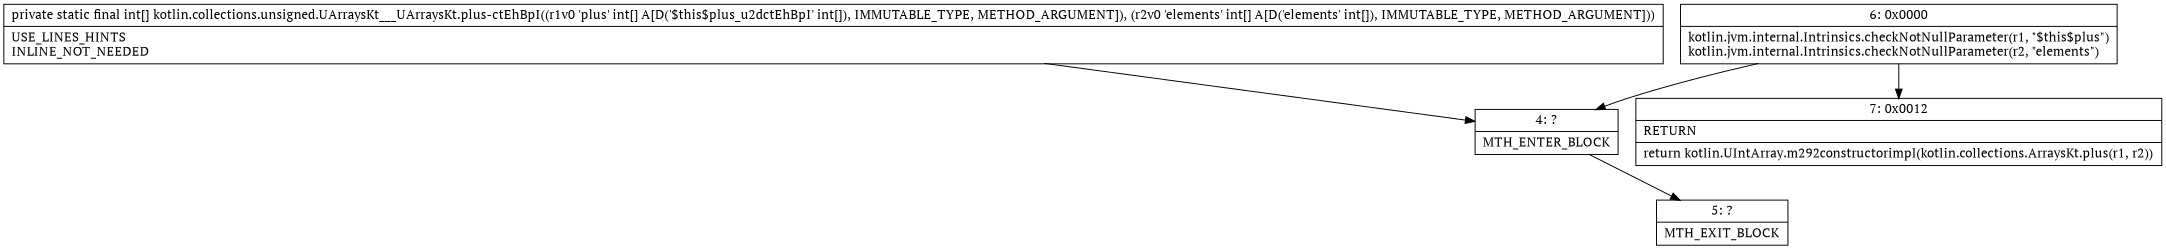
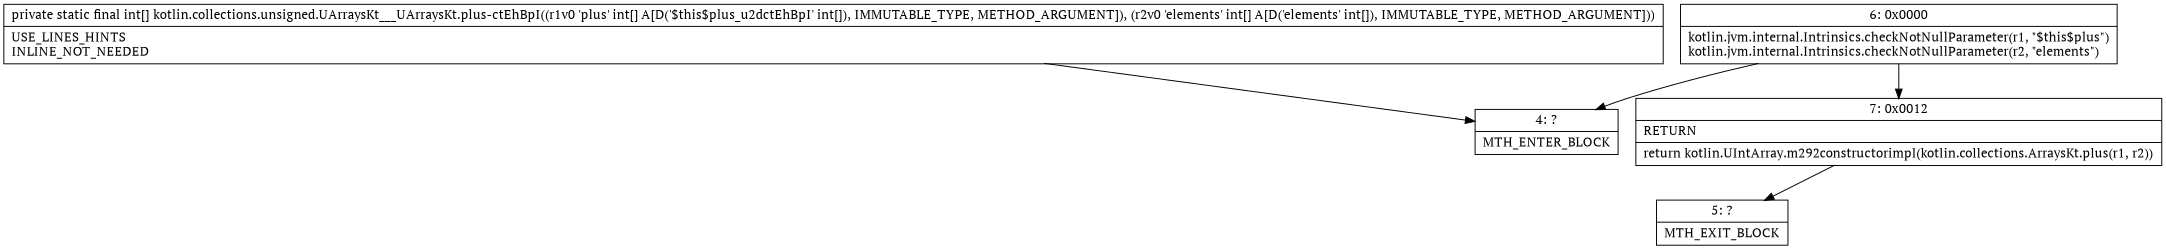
(1630, 175) -> (1804, 181)
